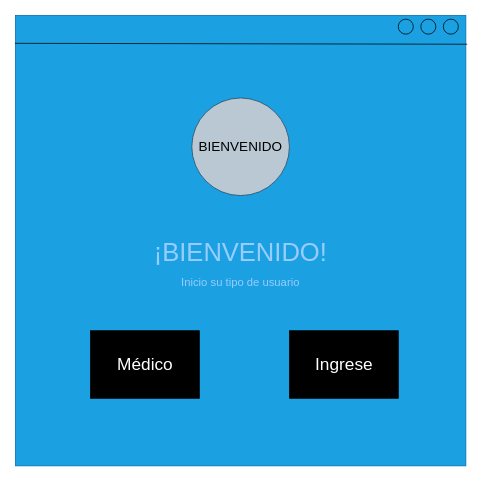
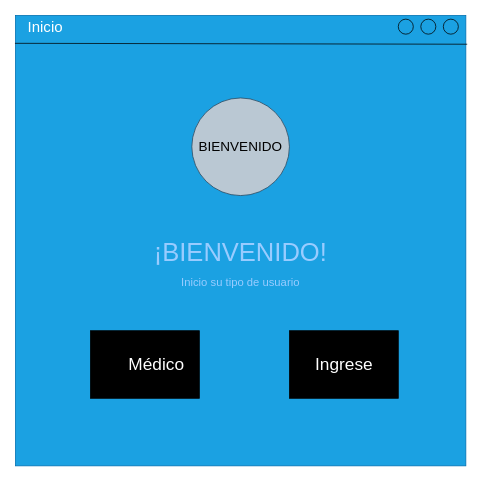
none -> (45, 27)
(145, 364) -> (156, 364)
